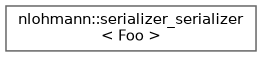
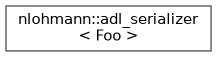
(131, 28) -> (109, 28)
